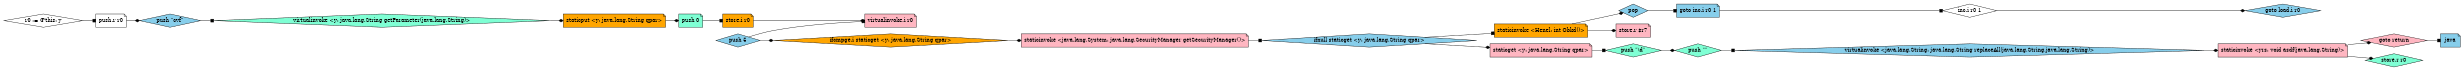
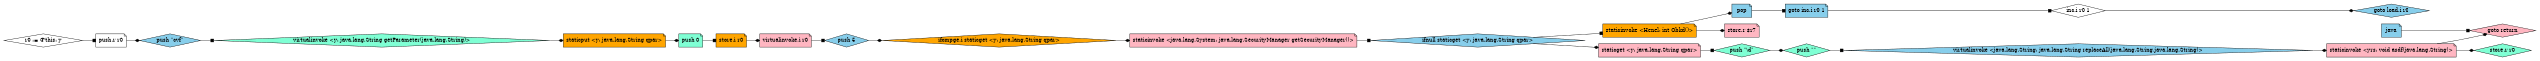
(1633, 11) -> (1742, 11)
(804, 26) -> (816, 40)
(2432, 40) -> (2434, 31)
